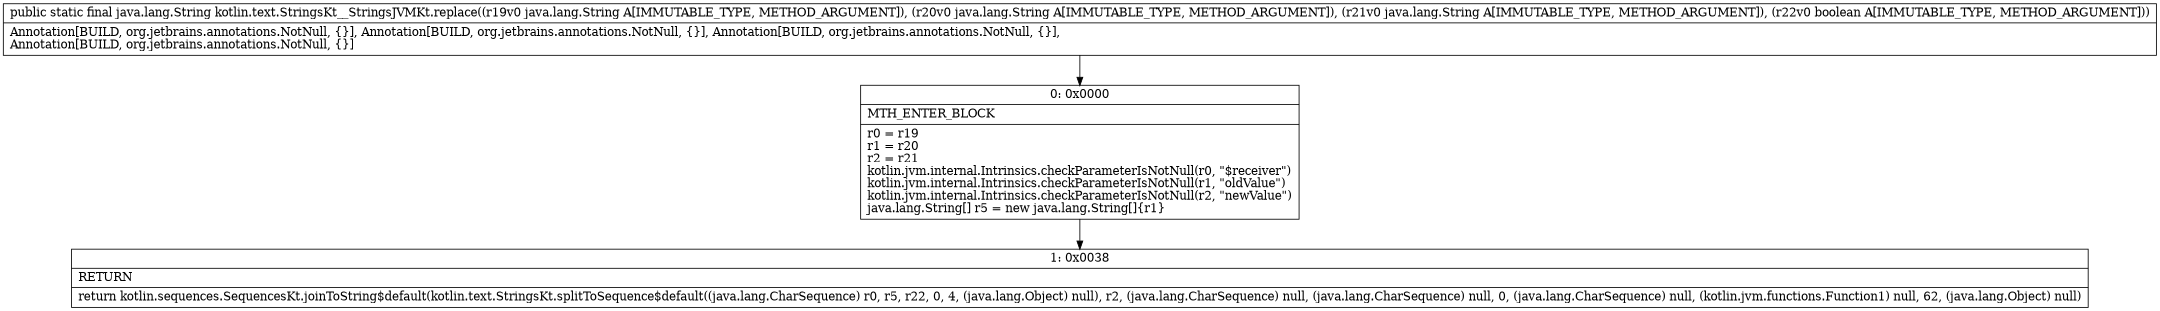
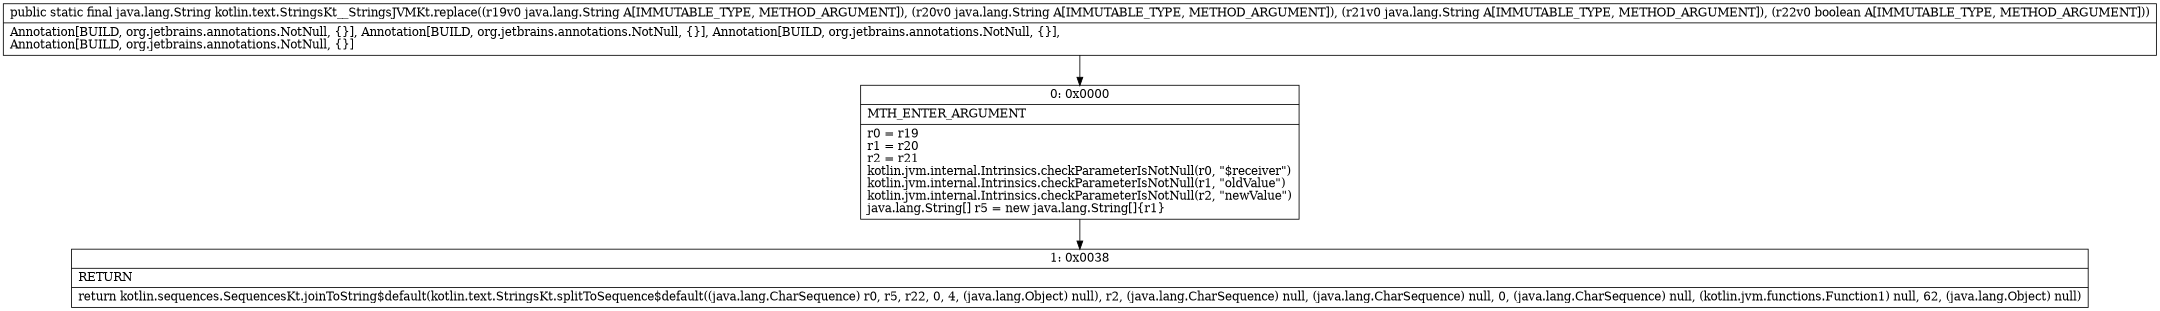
(931, 114) -> (947, 114)
